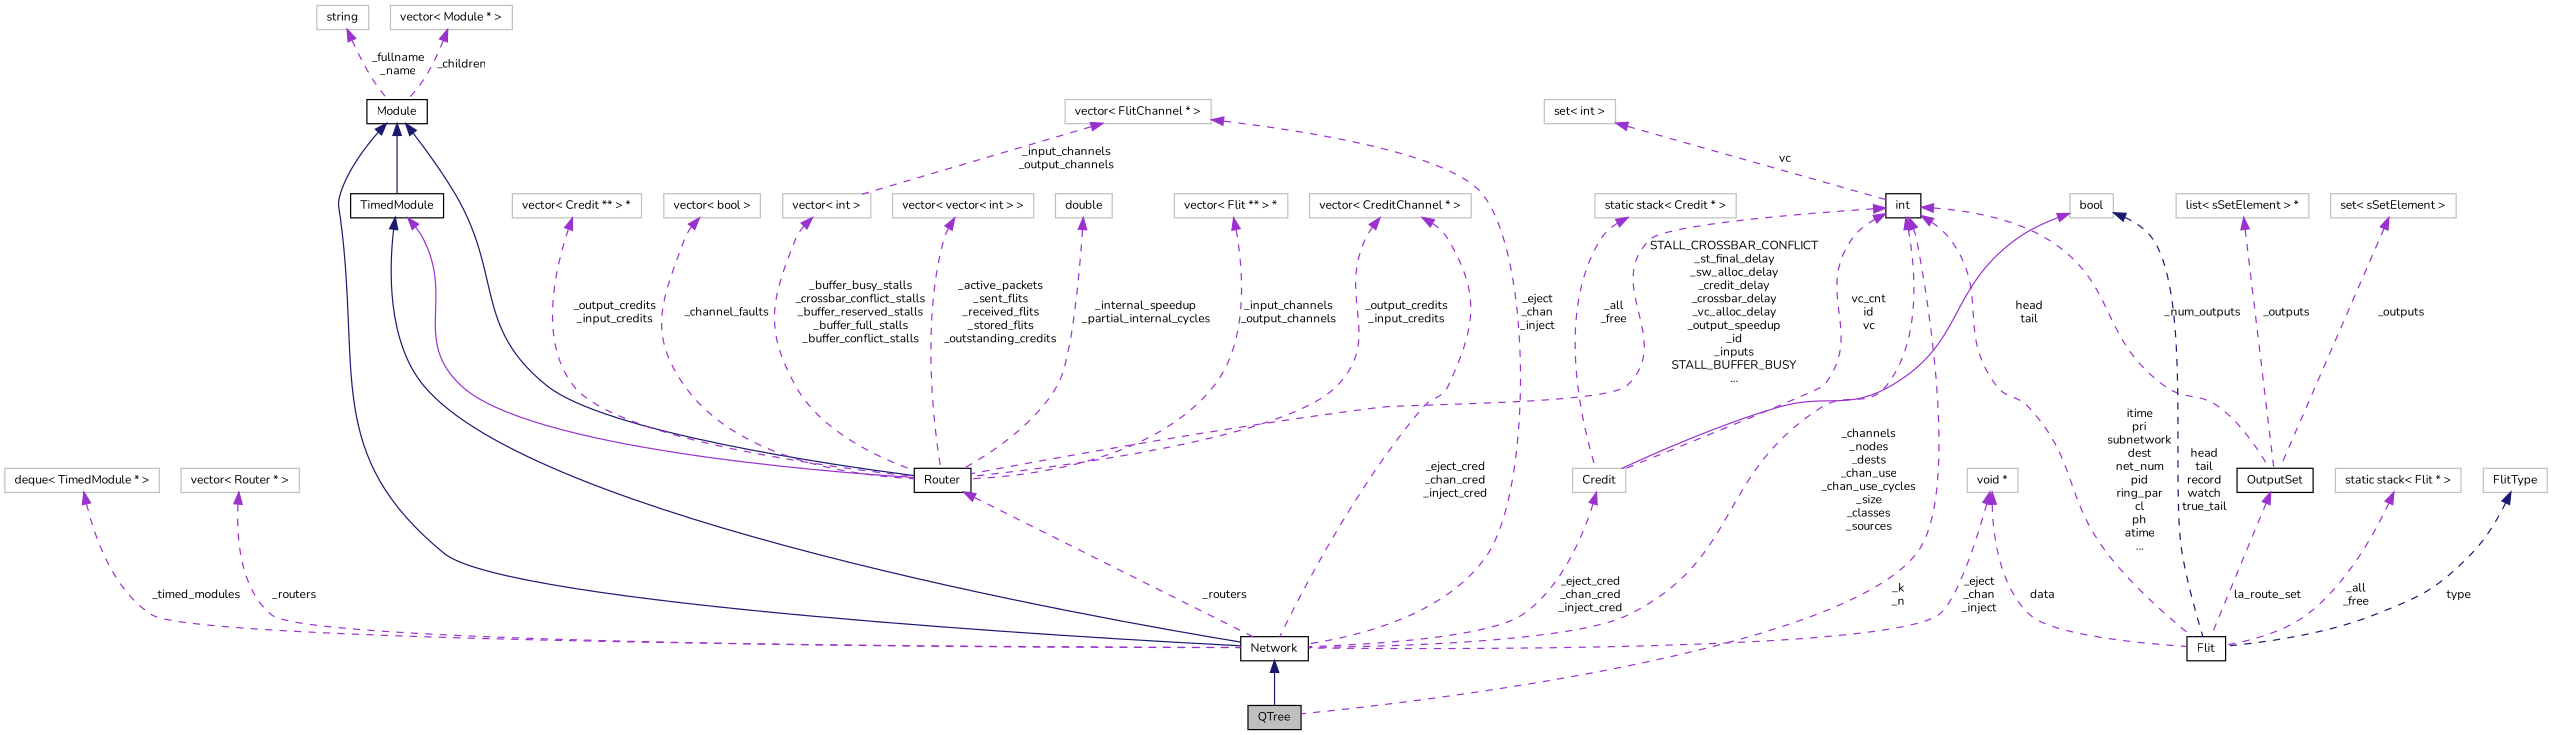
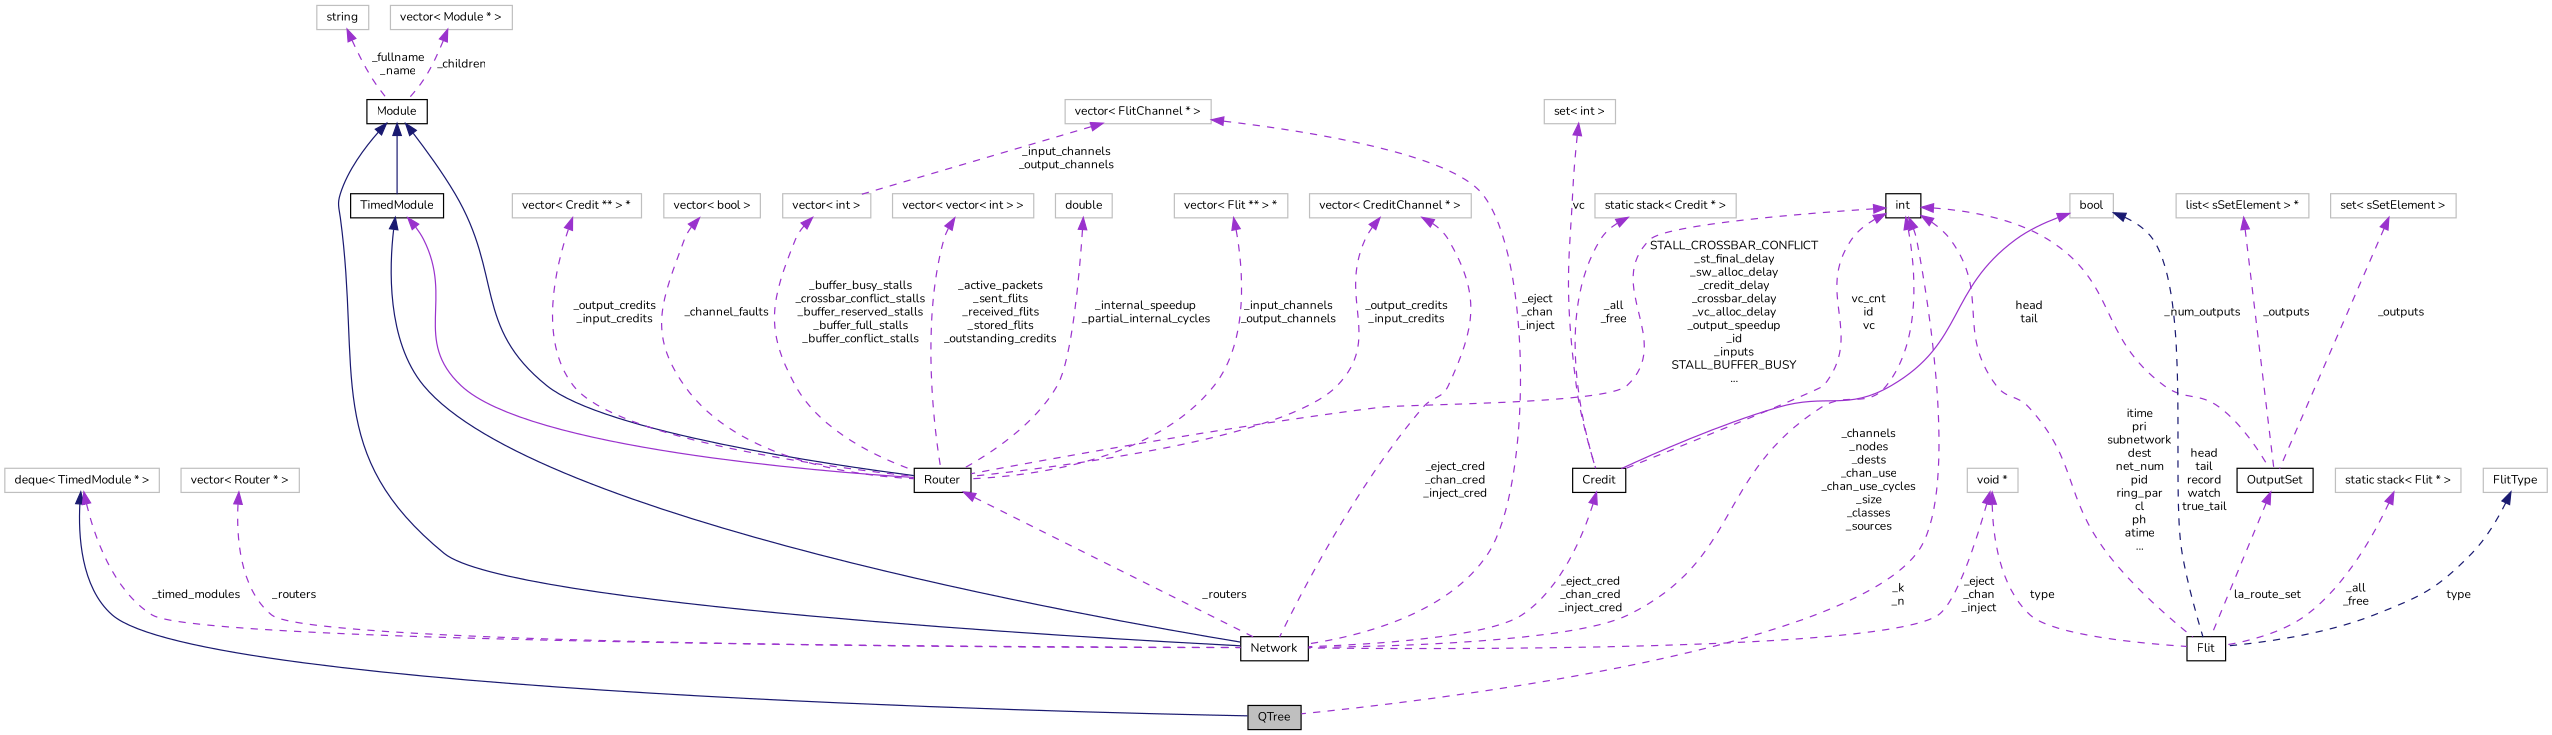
(1757, 163) -> (1569, 303)
(1599, 480) -> (1599, 480)
(2043, 595) -> (2043, 595)
(1275, 689) -> (617, 691)
